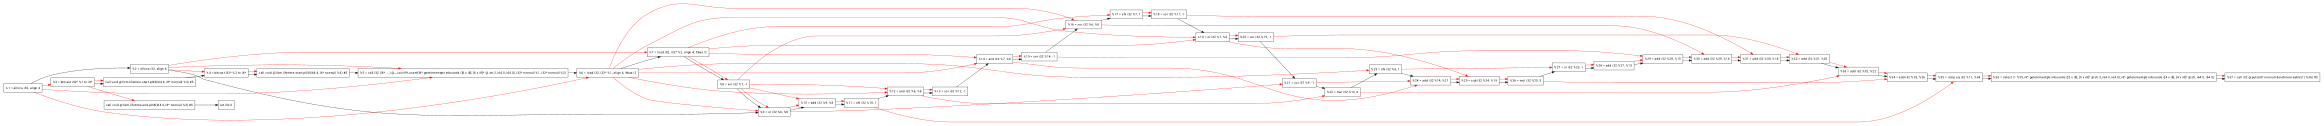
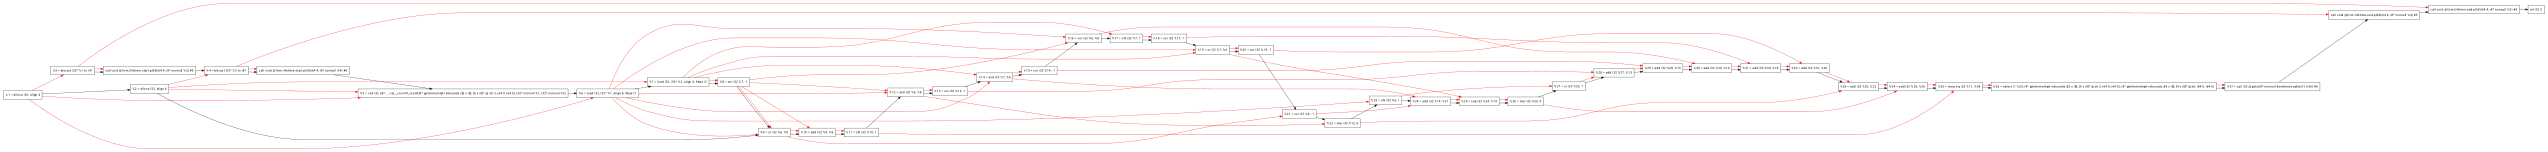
none -> (2374, 15)
none -> (1279, 80)
